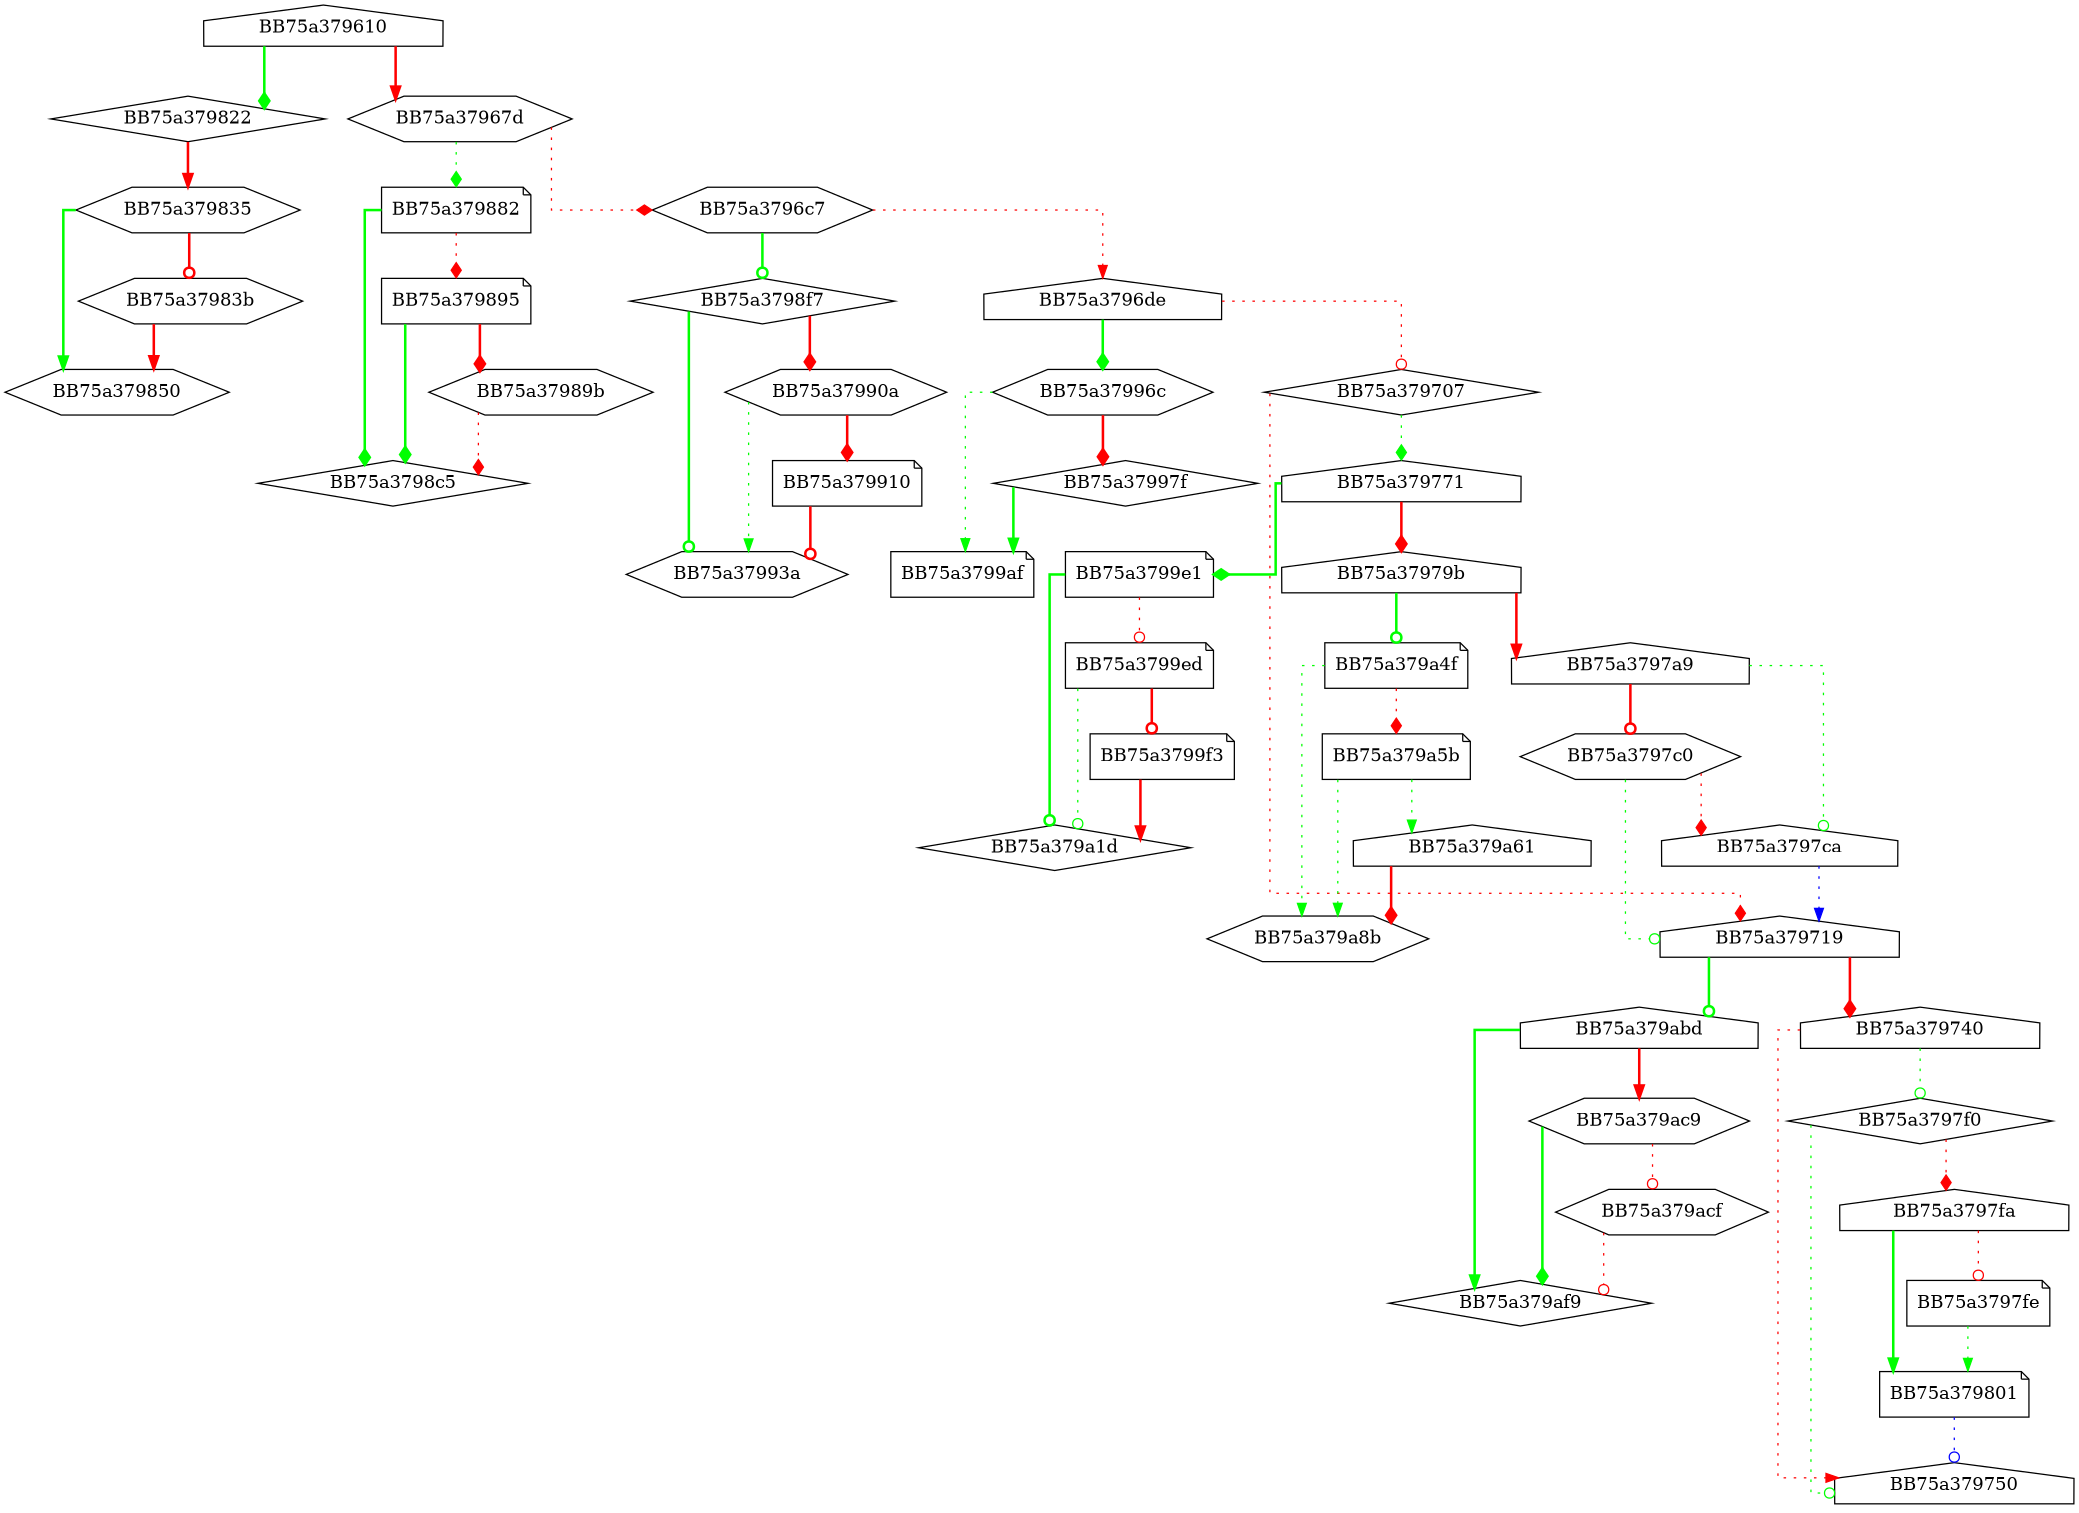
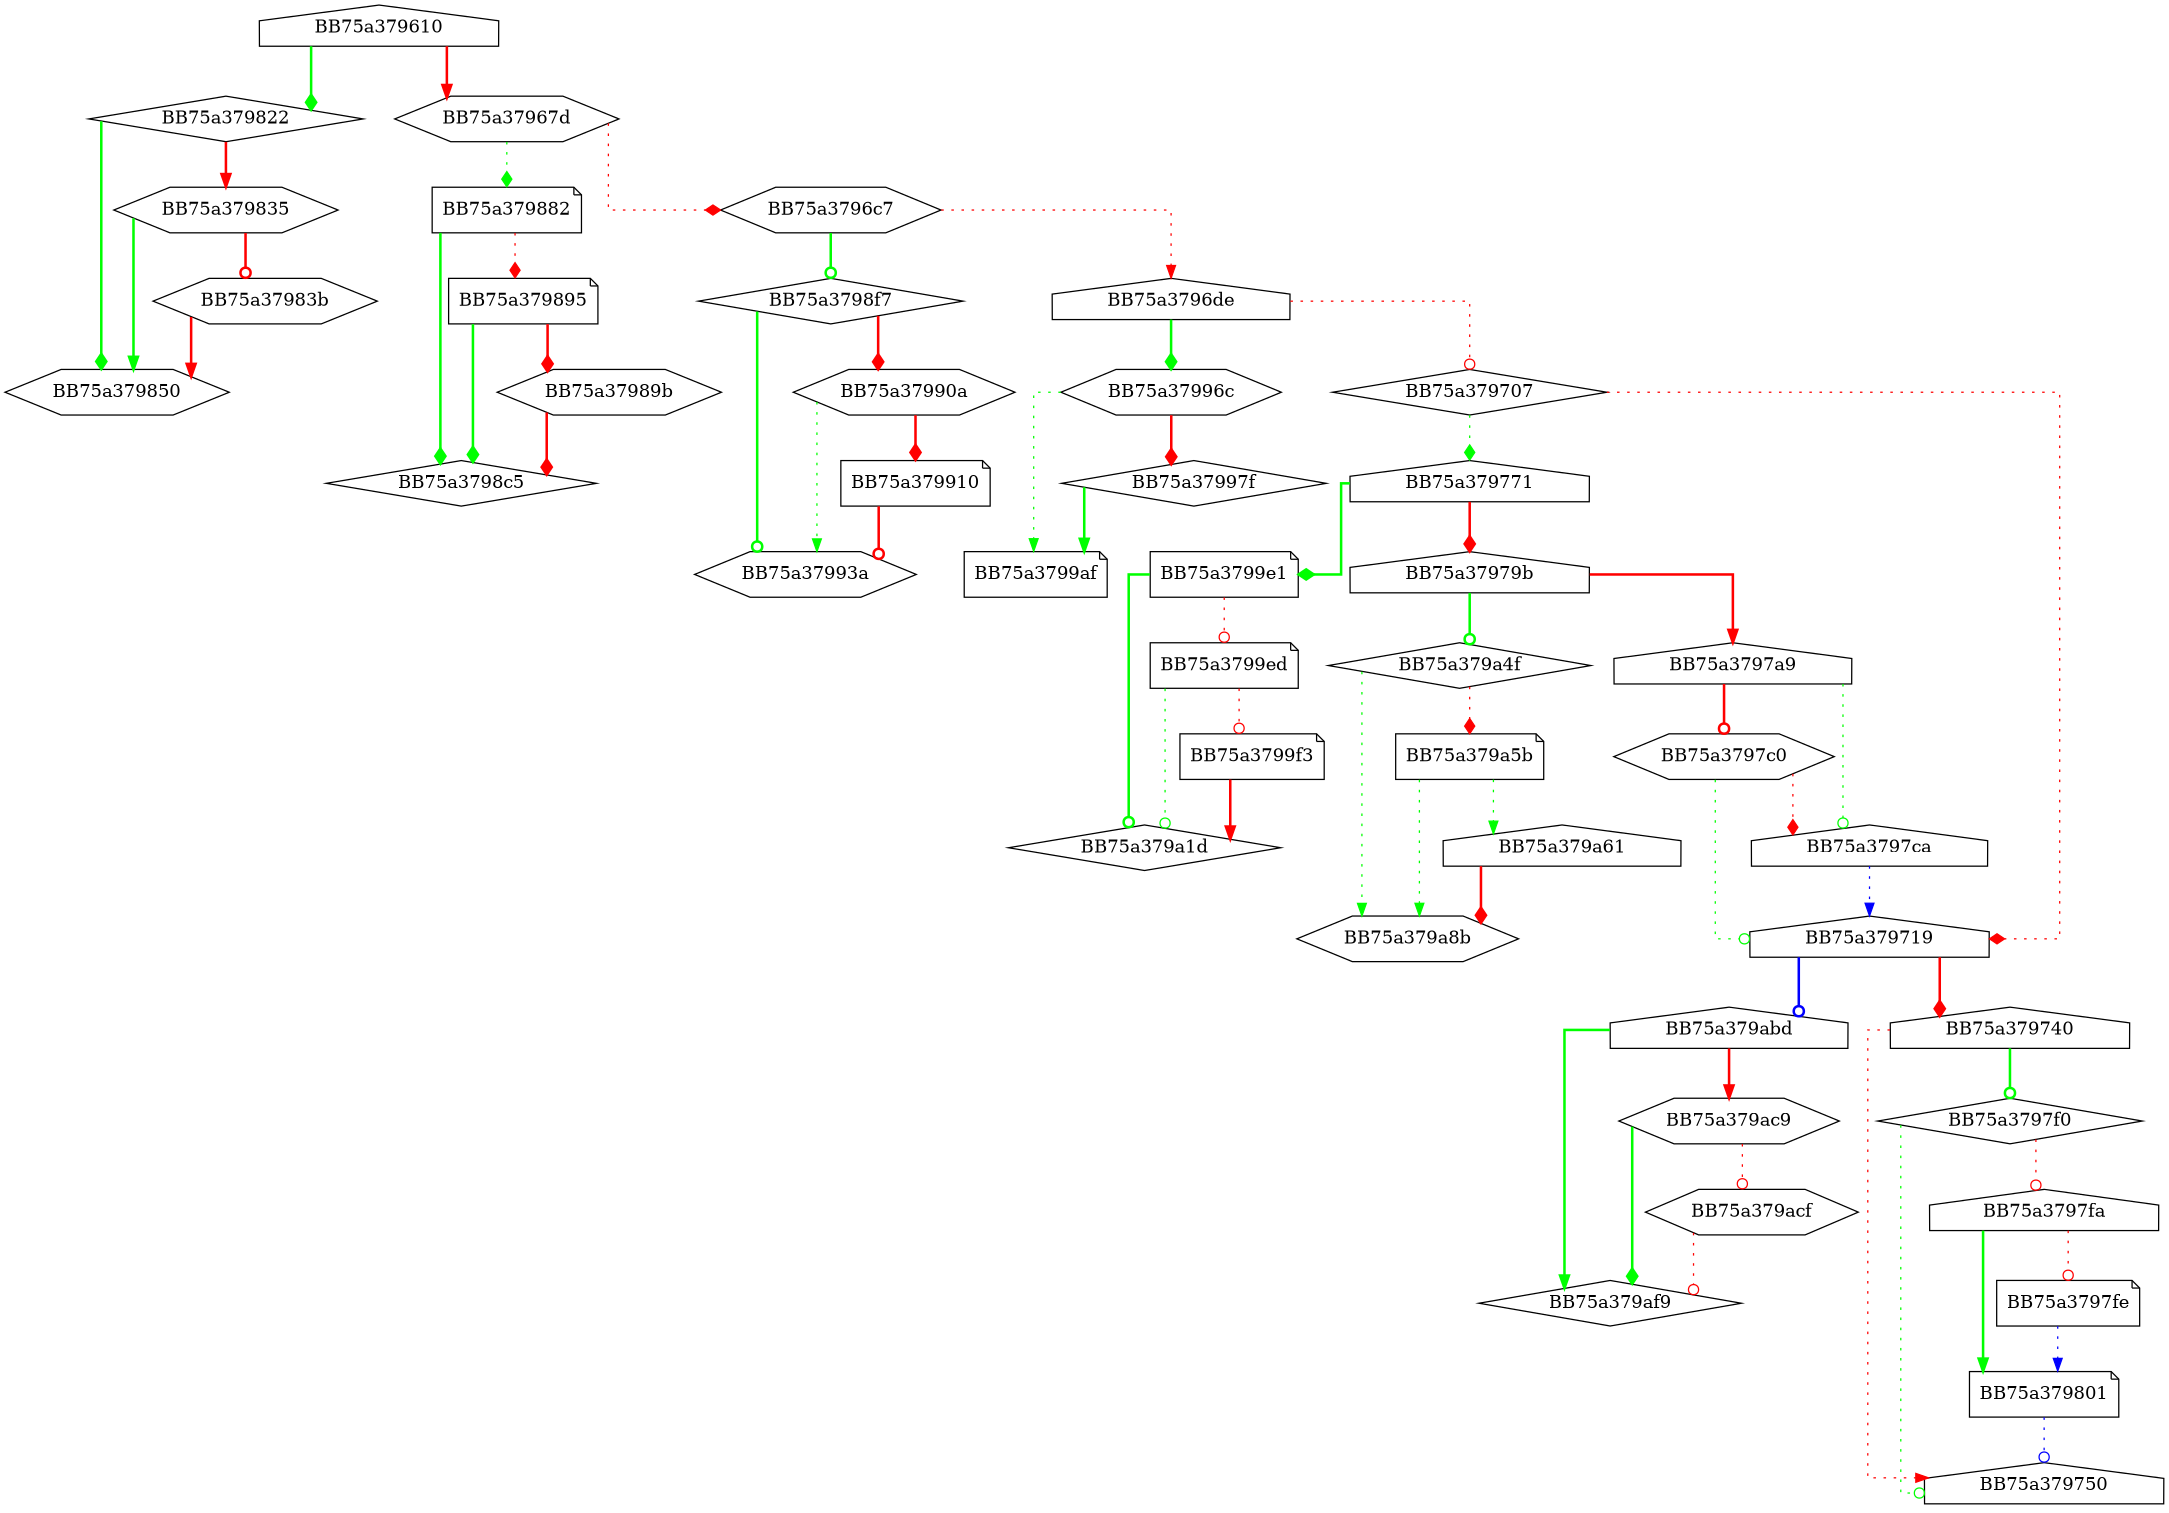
none -> (101, 238)
(478, 436) -> (547, 436)
(1396, 666) -> (1460, 666)
(1152, 706) -> (1239, 706)
(1709, 982) -> (1799, 982)
(1920, 1068) -> (2010, 1068)
(1946, 1157) -> (2036, 1160)
(1968, 1342) -> (2058, 1342)
